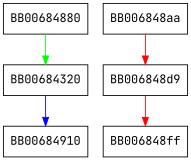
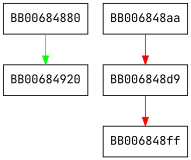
(46, 80) -> (46, 80)
(46, 142) -> none
